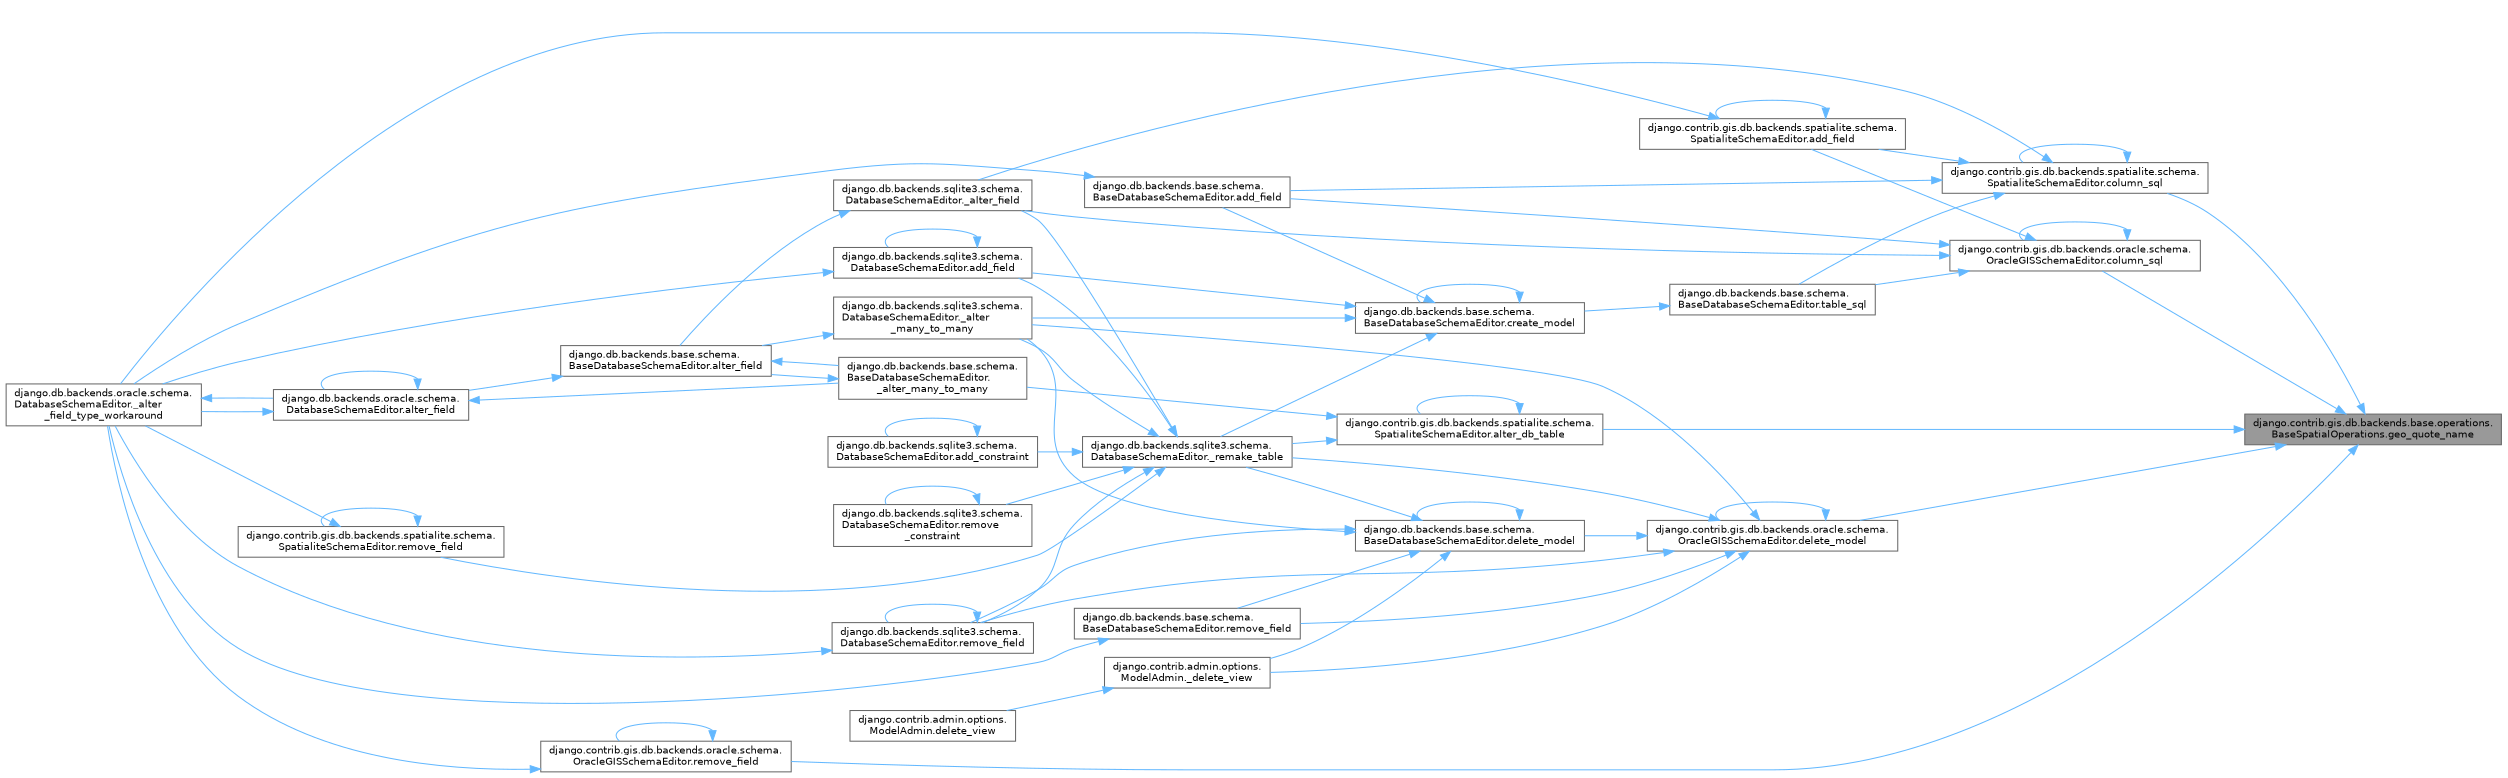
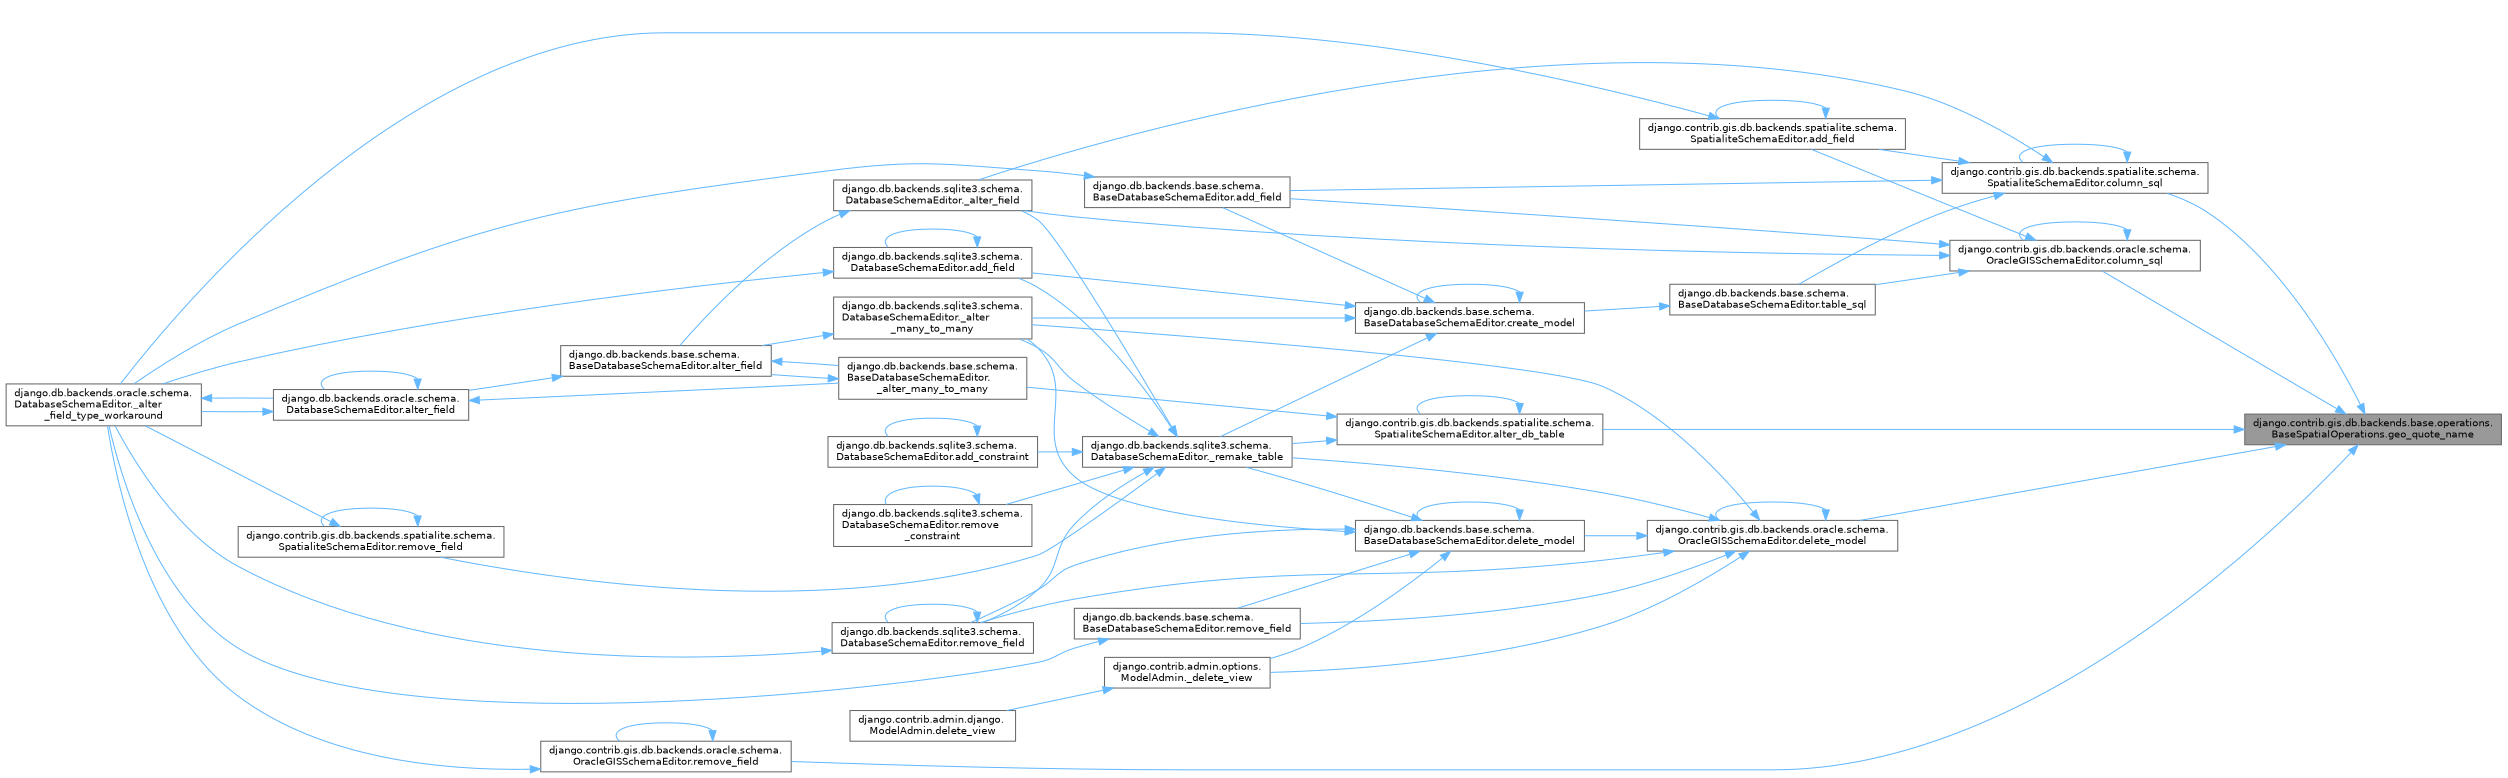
(933, 726) -> (933, 726)
